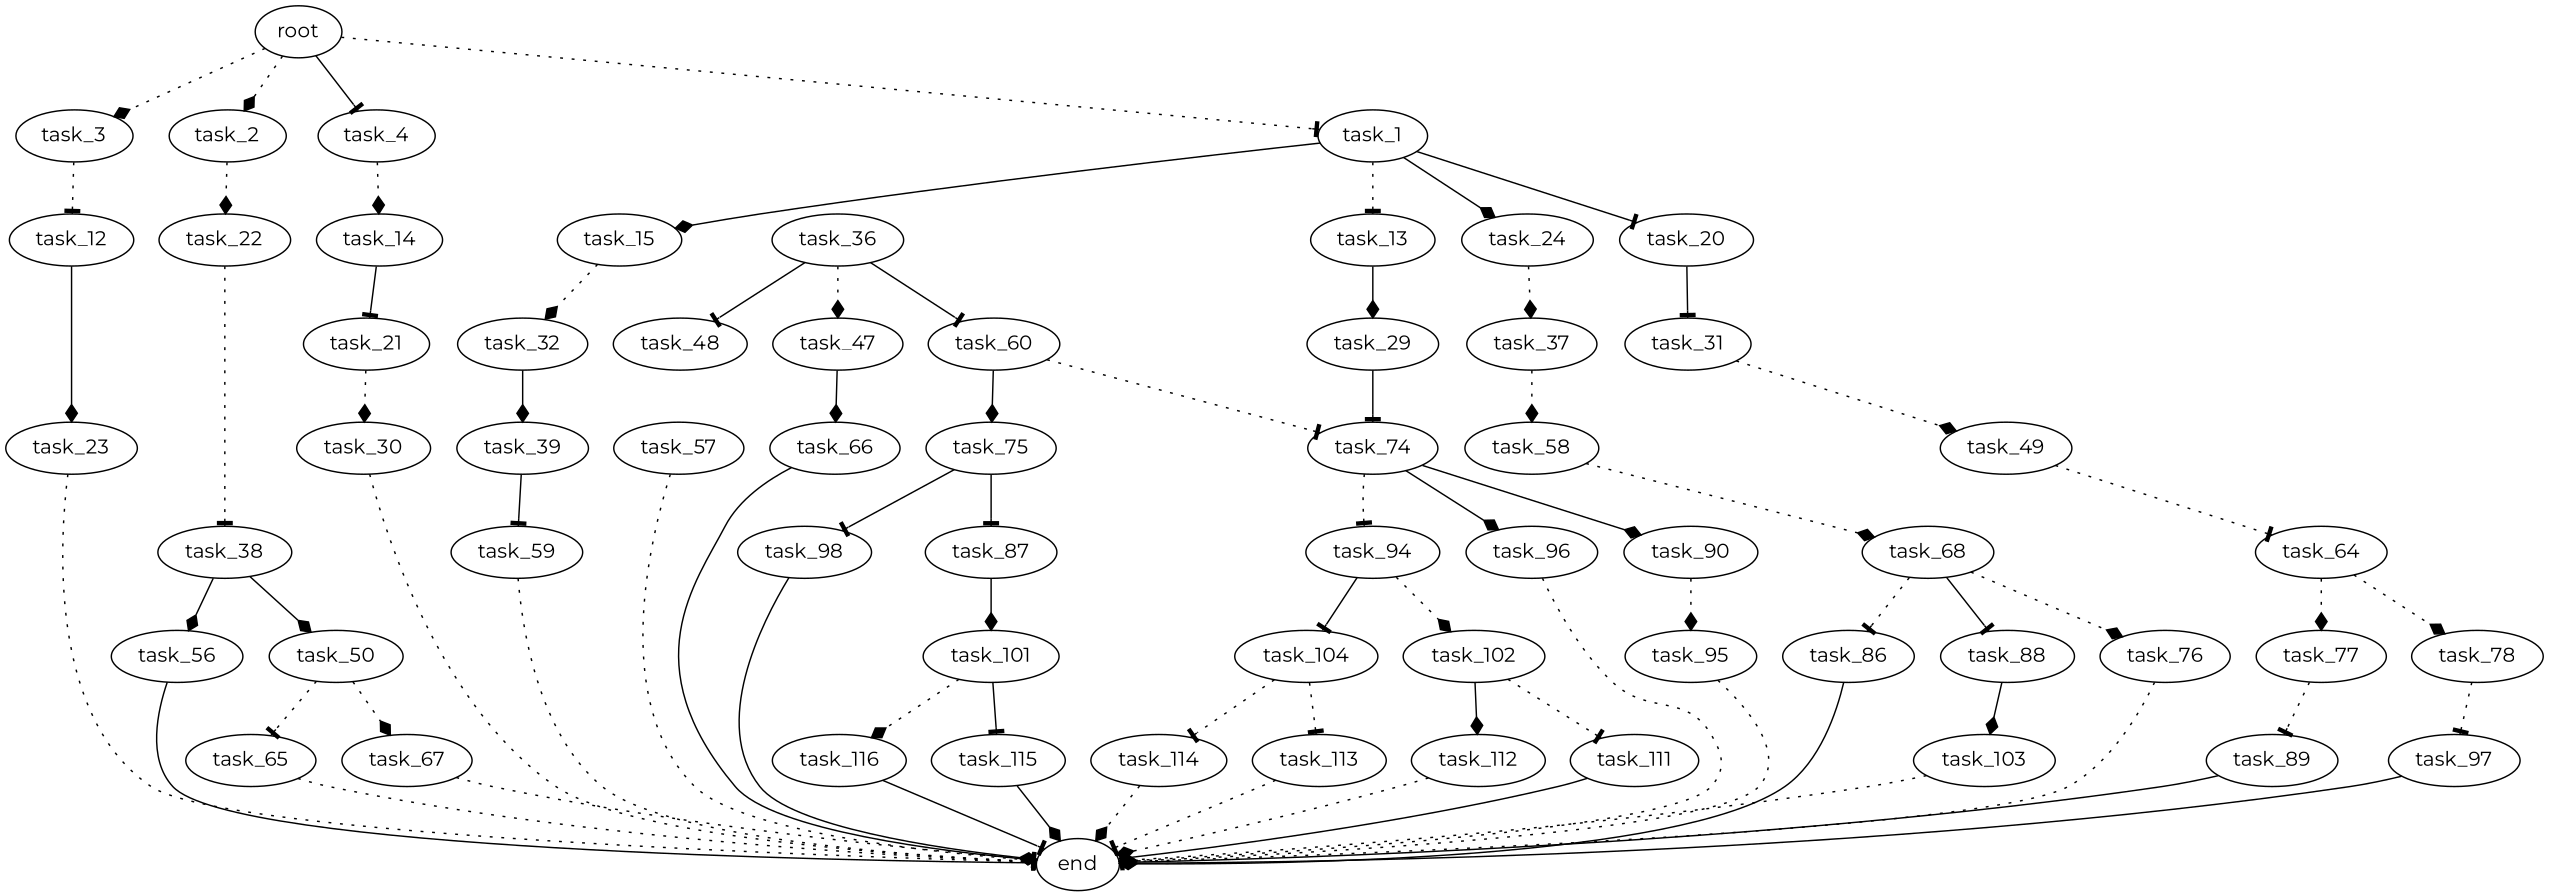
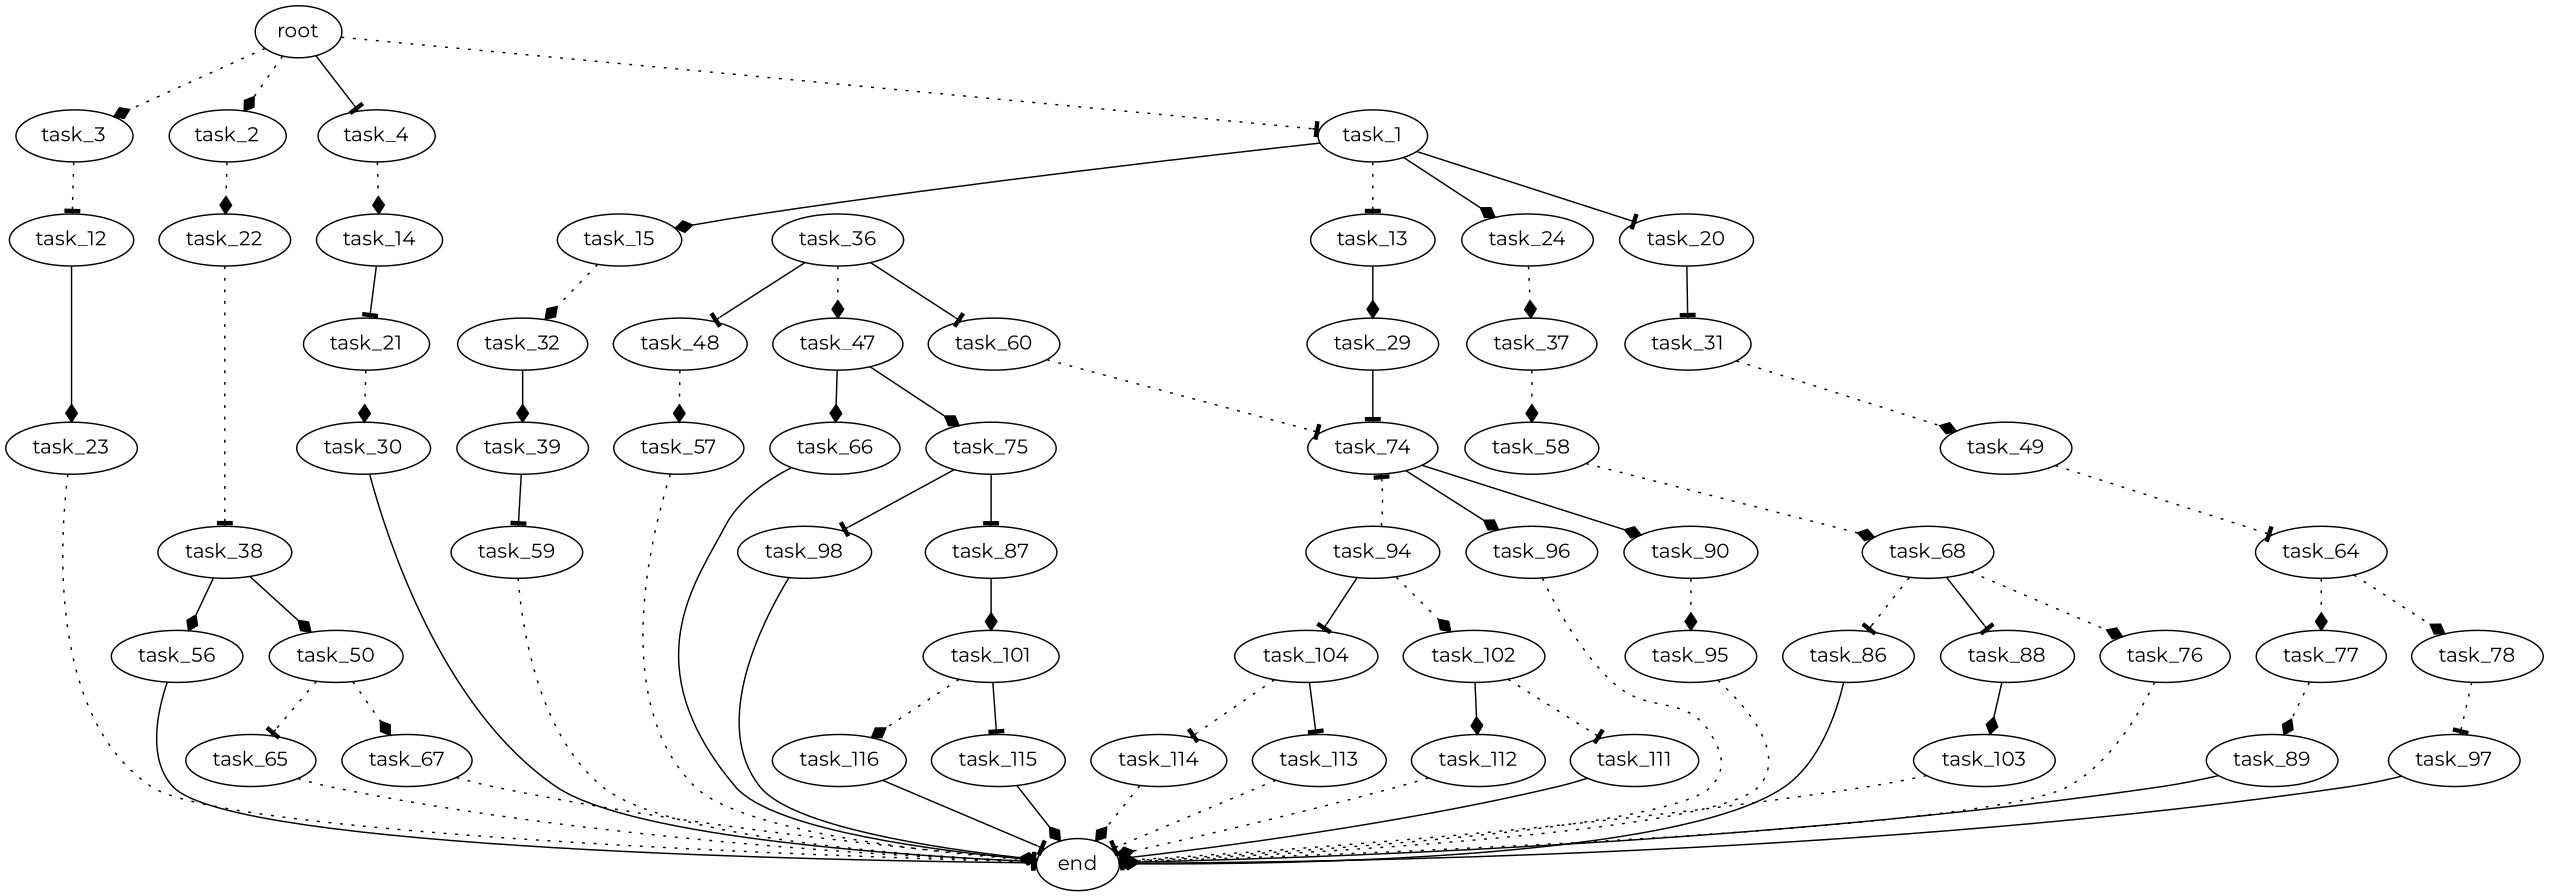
none -> (680, 388)
(993, 388) -> (907, 391)
(1363, 496) -> (1383, 504)
(1312, 705) -> (1312, 705)
(2298, 705) -> (2298, 705)
(568, 792) -> (568, 792)
